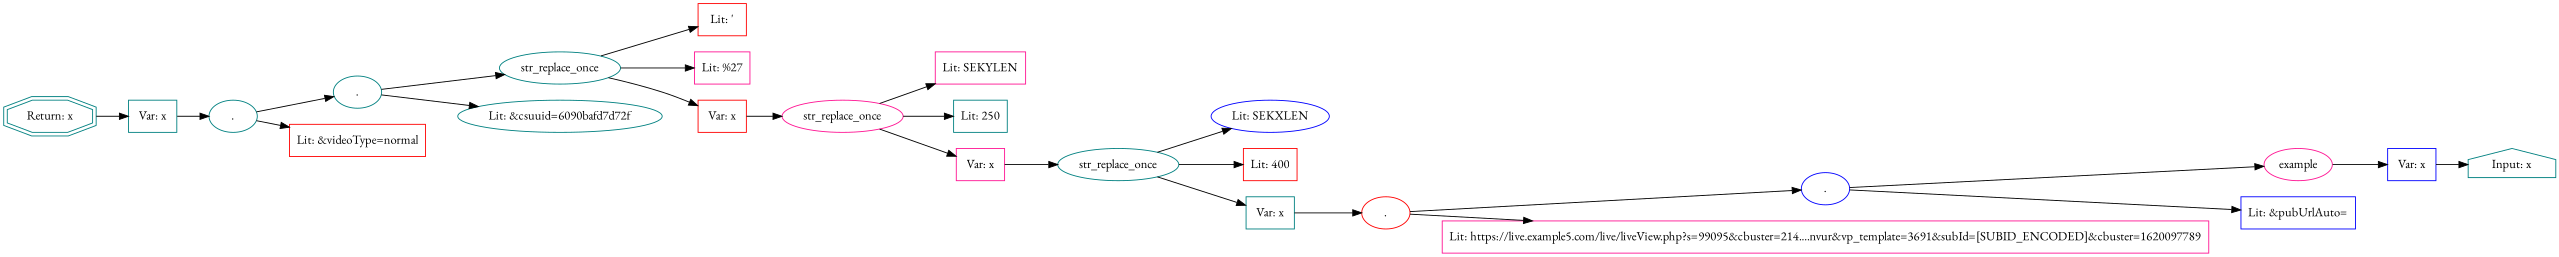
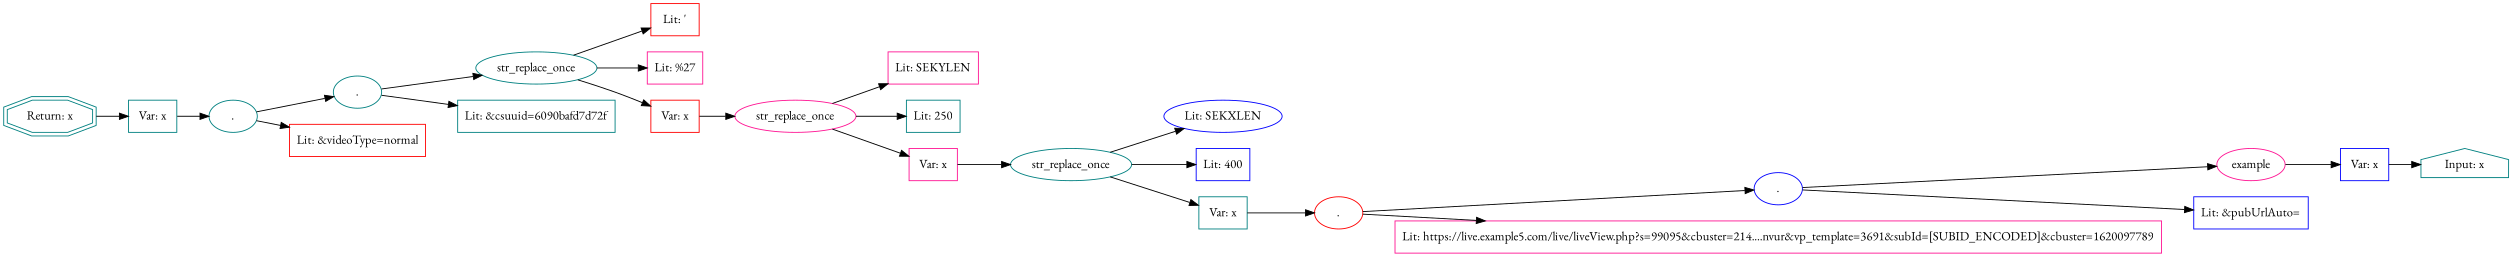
(560, 116) -> (536, 116)
(1270, 165) -> (1223, 165)
